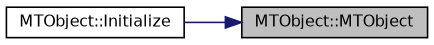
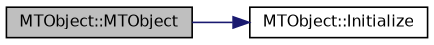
(205, 22) -> (213, 22)
